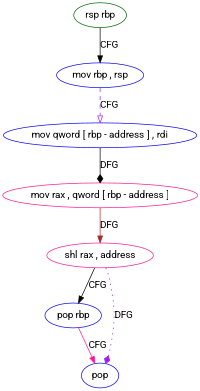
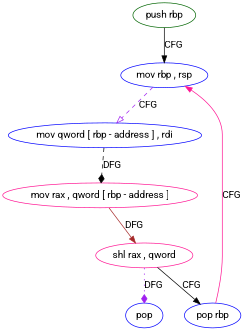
(100, 15) -> (164, 15)
(100, 161) -> (103, 161)
(100, 255) -> (144, 255)
(85, 342) -> (222, 191)
